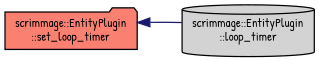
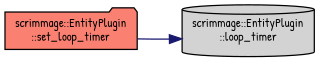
(166, 22) -> (153, 39)
